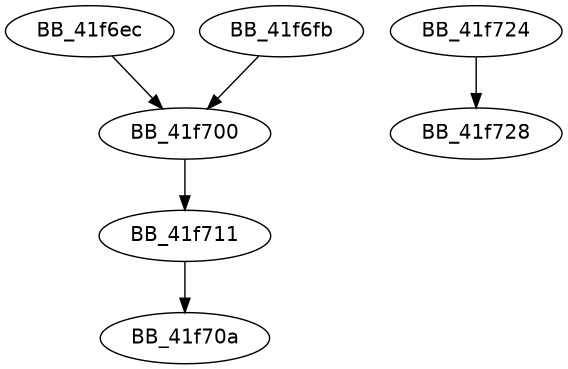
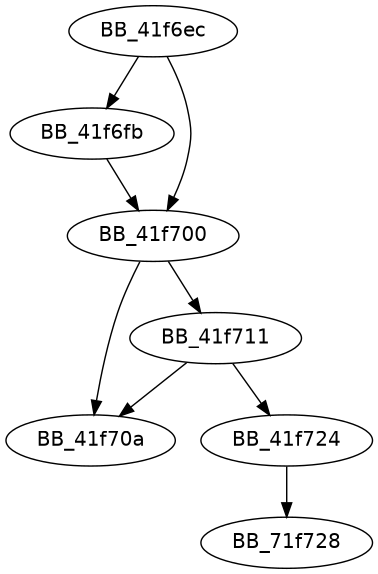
none -> (126, 76)
(476, 134) -> (287, 543)
none -> (112, 329)
none -> (247, 384)
